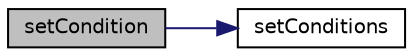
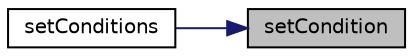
(191, 28) -> (201, 28)
